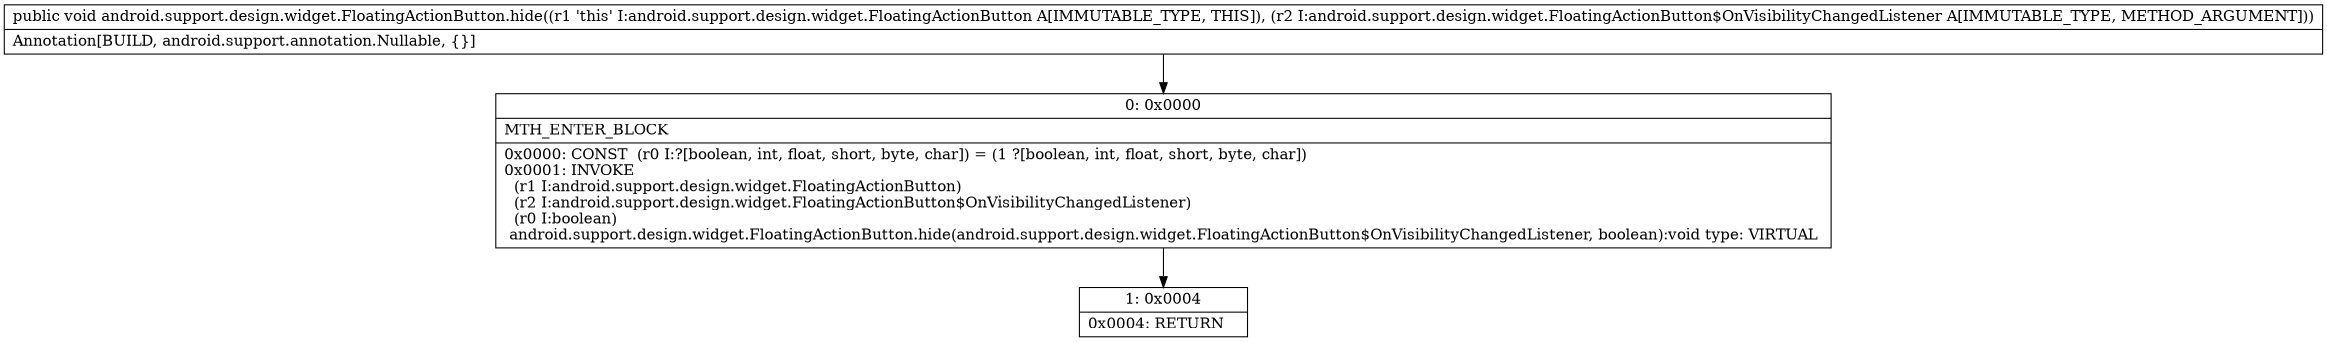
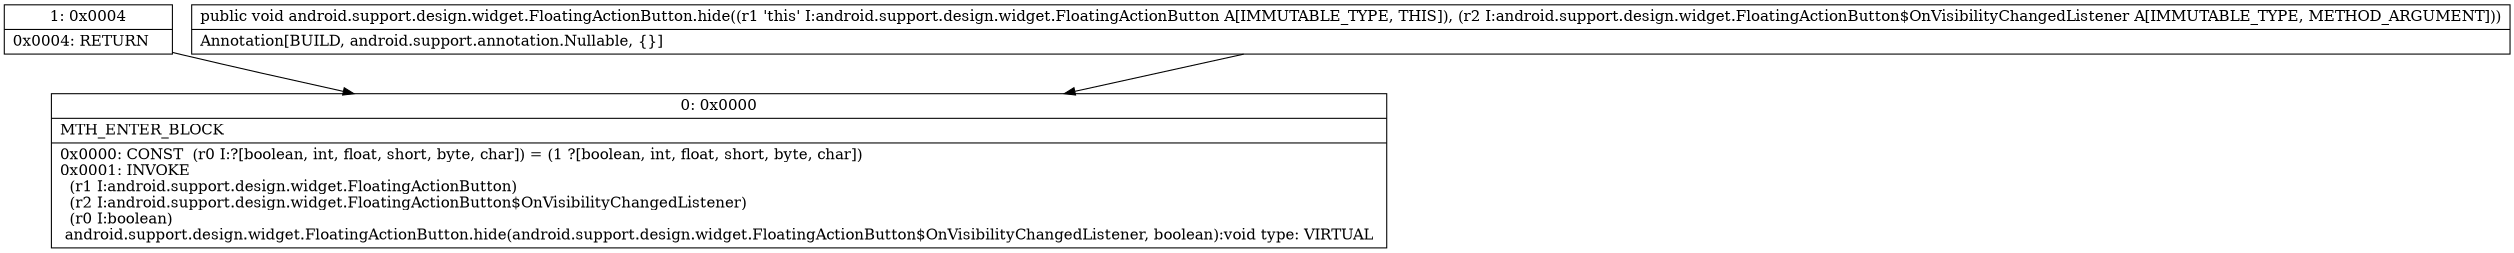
(1163, 262) -> (258, 72)
